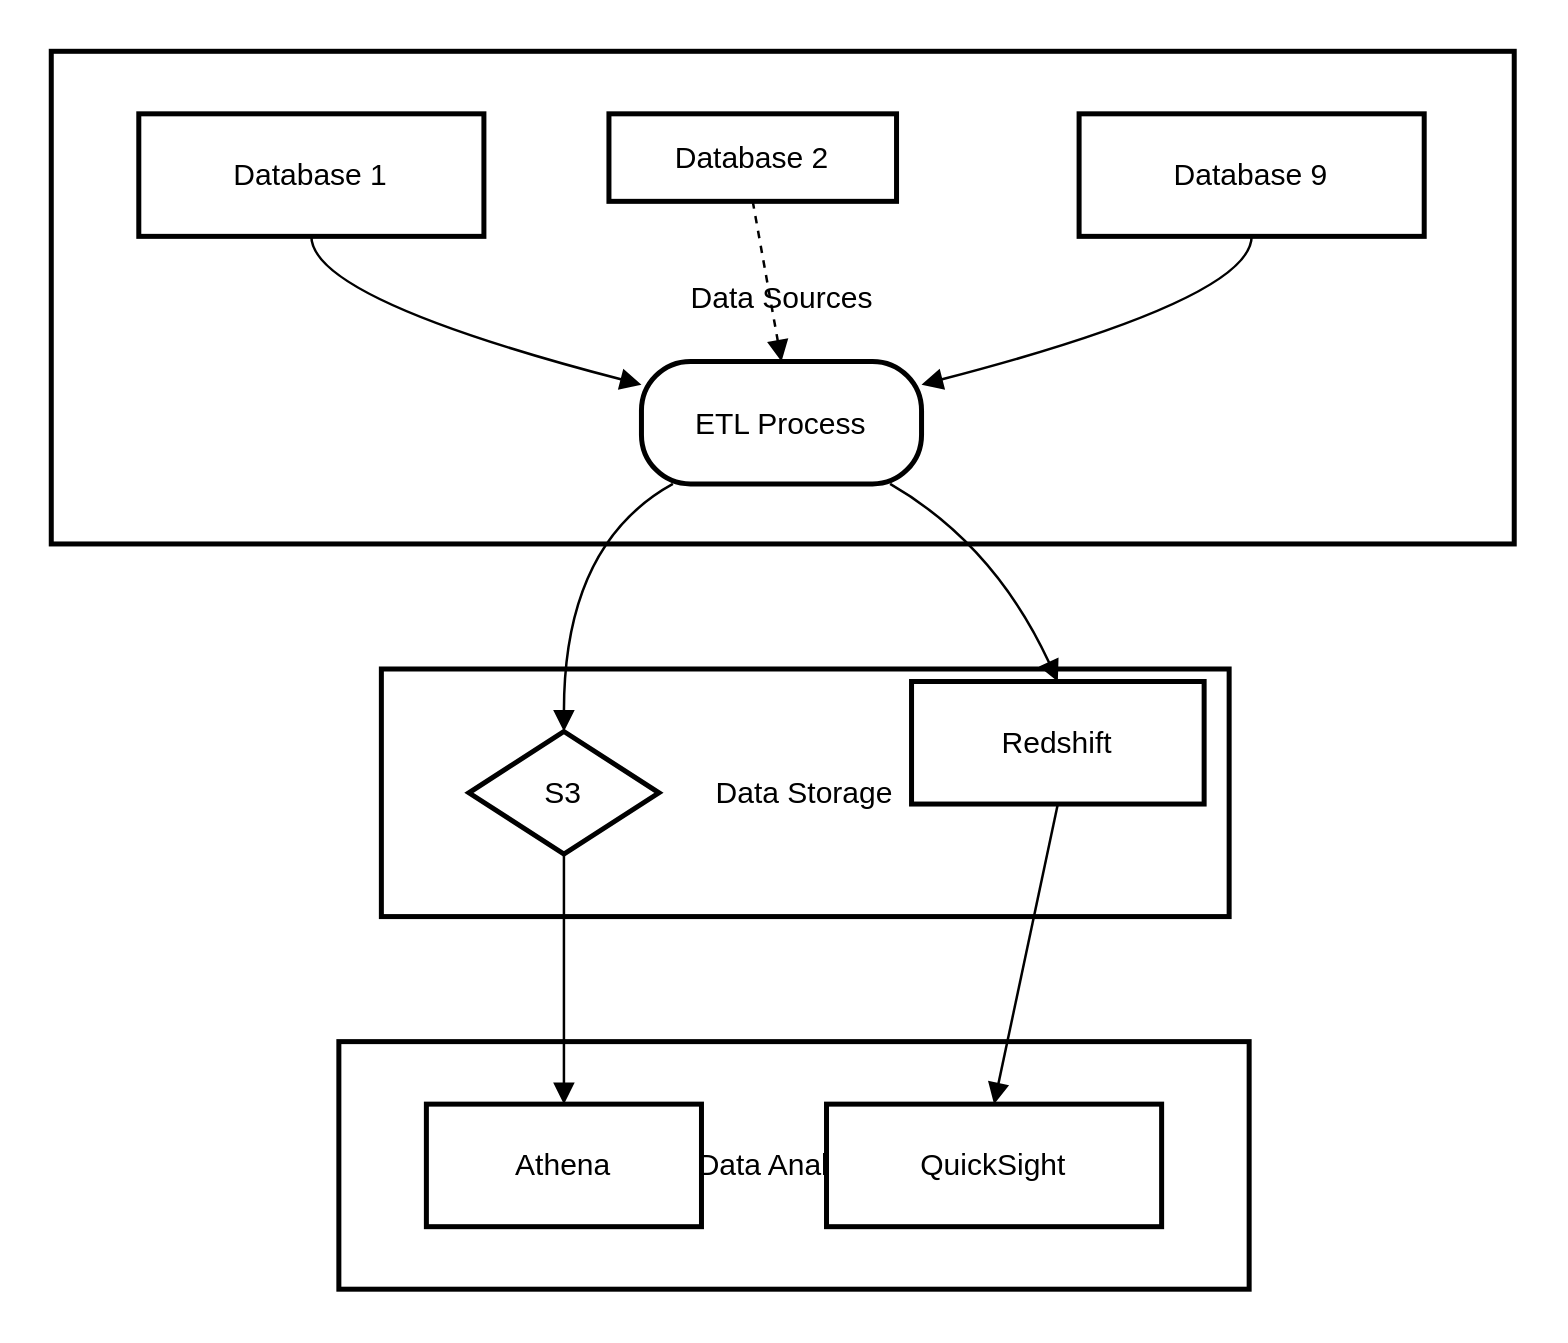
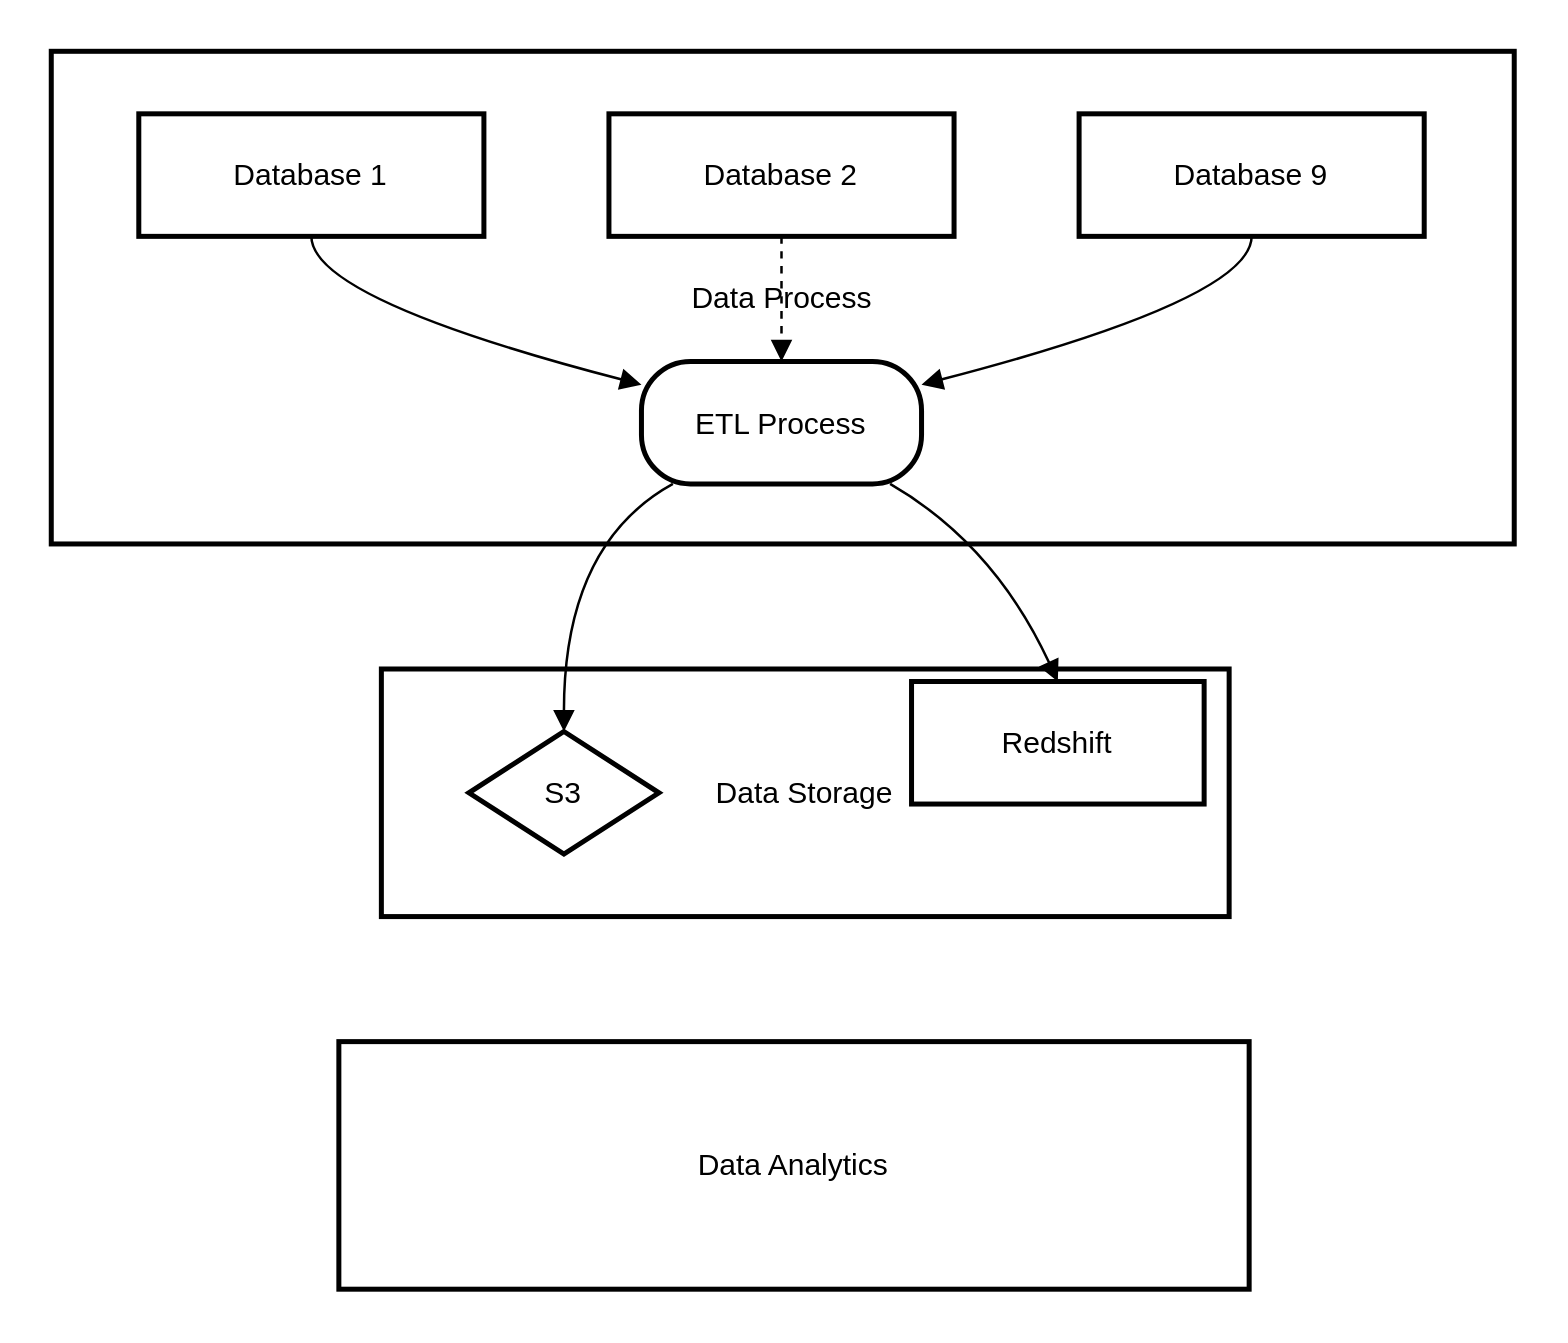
(753, 158) -> (781, 175)
(783, 299) -> (783, 299)
(1027, 945) -> none
(564, 970) -> none
(564, 1165) -> none
(994, 1165) -> none
